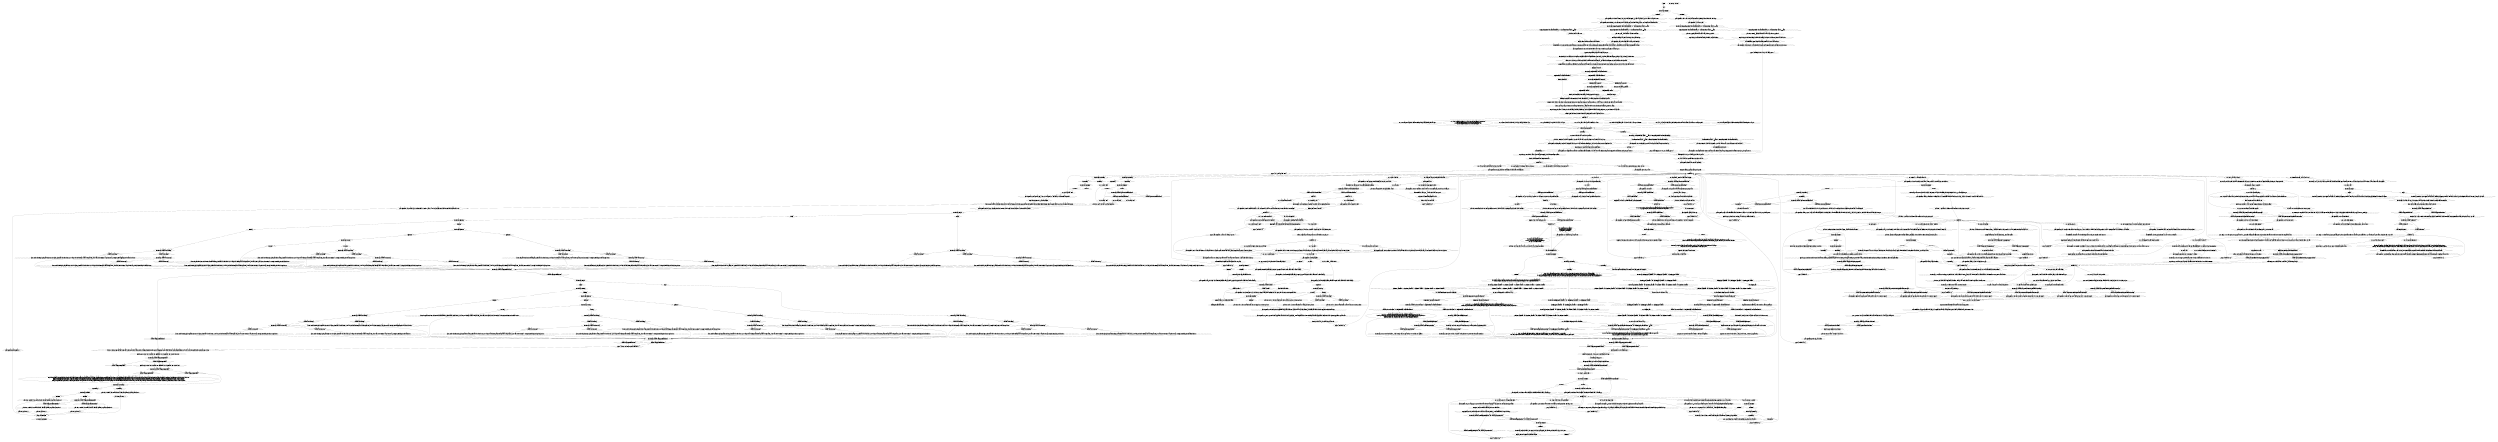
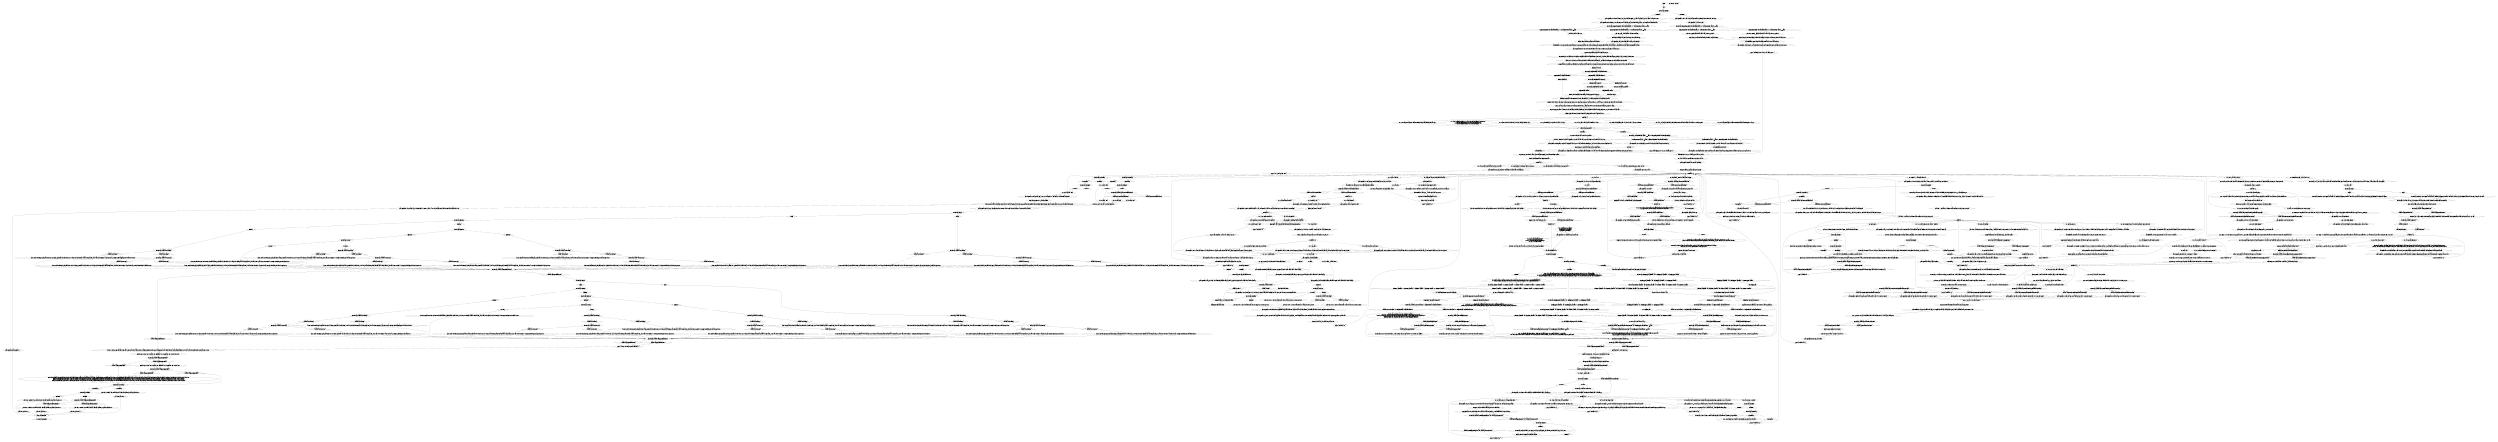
none -> (2288, 246)
(1620, 350) -> (1620, 350)
